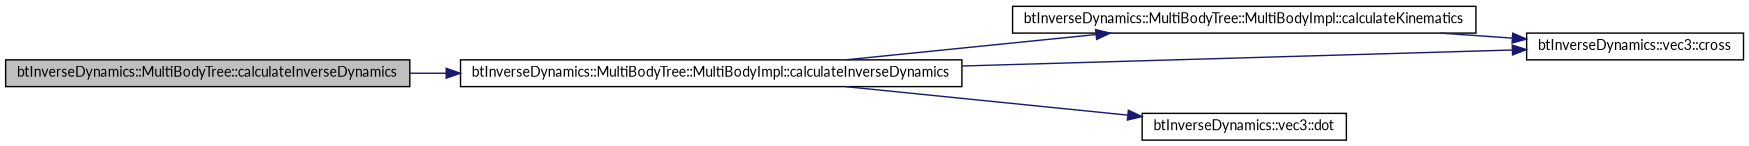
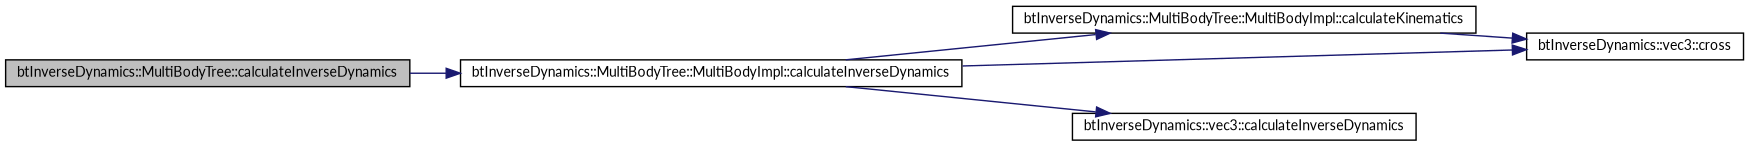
(1244, 127) -> (1244, 127)
